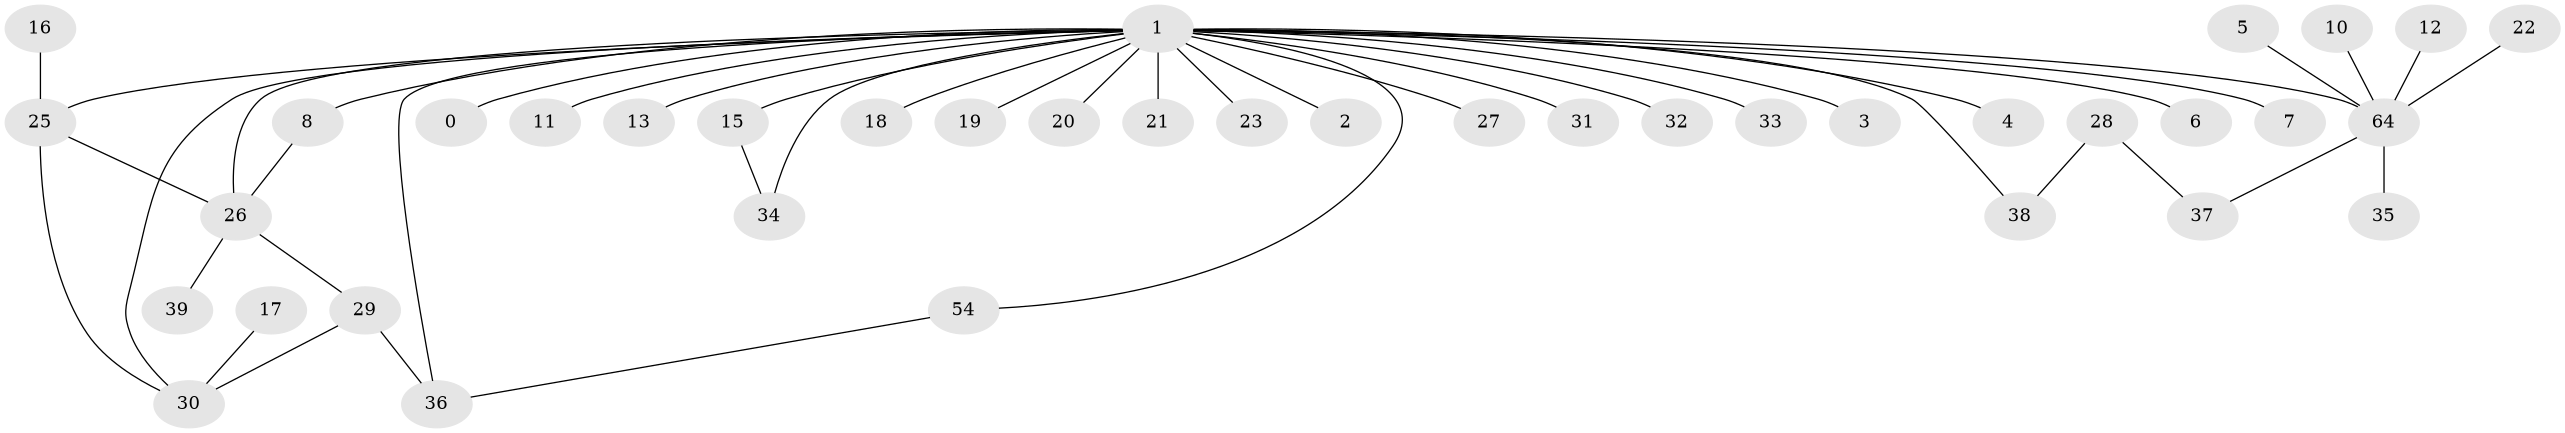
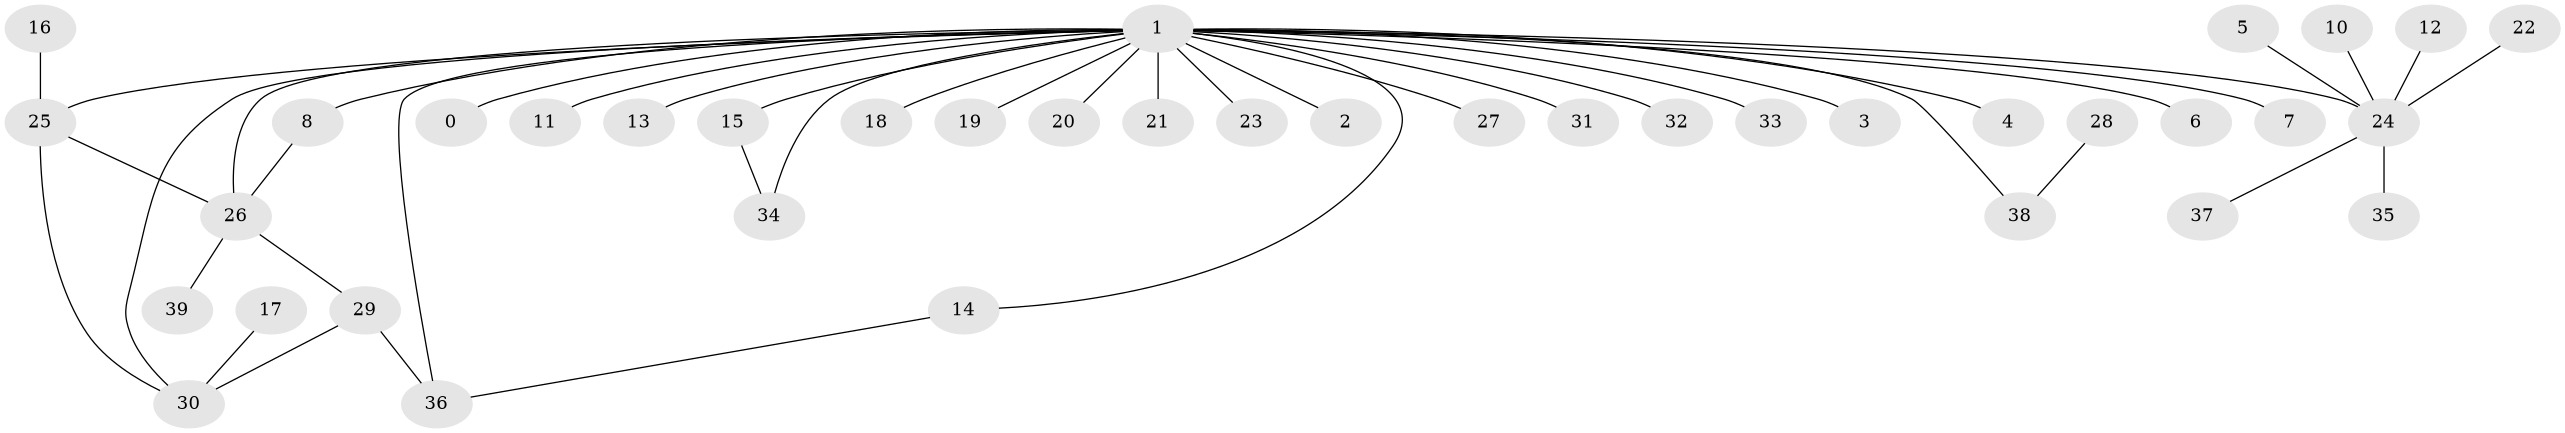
(2384, 123) -> (2384, 123)
(2153, 170) -> none
(964, 310) -> (964, 310)
